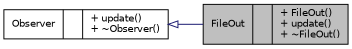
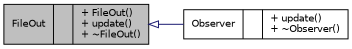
(191, 24) -> (171, 24)
